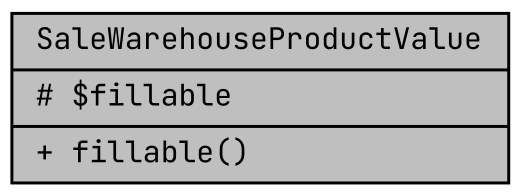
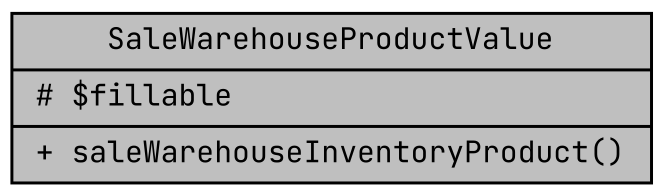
(144, 153) -> (332, 153)
